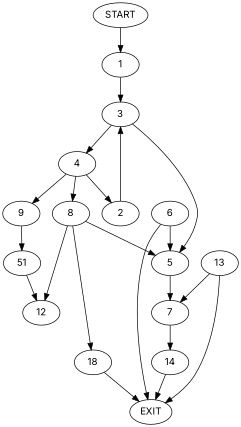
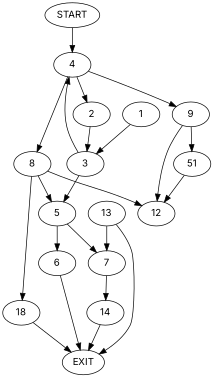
(121, 37) -> (72, 37)
none -> (165, 158)
(170, 235) -> (57, 235)
